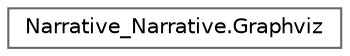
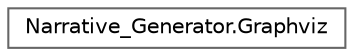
(175, 28) -> (177, 28)
